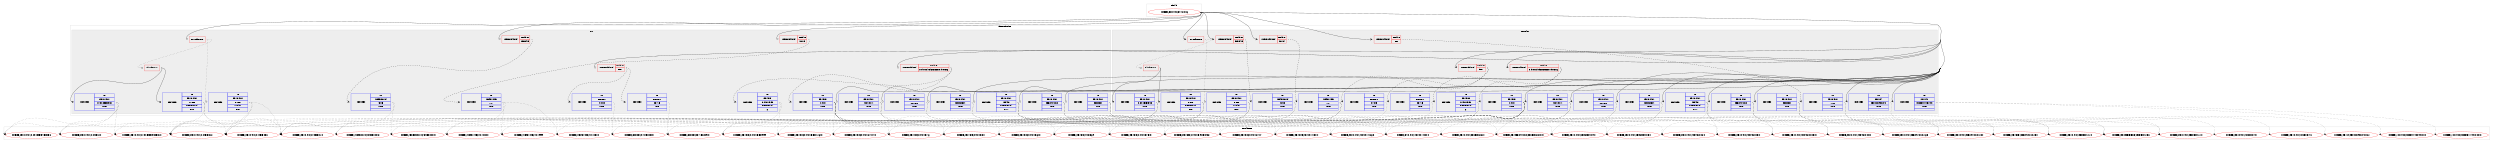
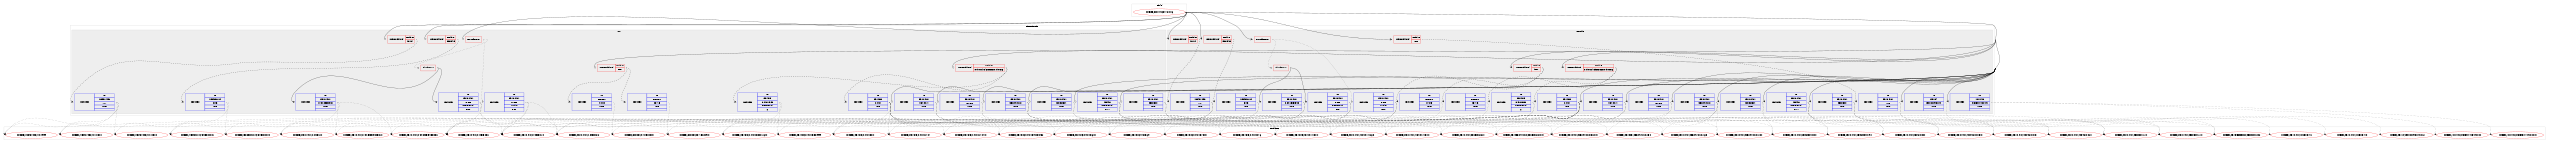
(1192, 135) -> (1026, 135)
(1413, 135) -> (1413, 135)
none -> (1578, 135)
(1744, 135) -> (1910, 135)
